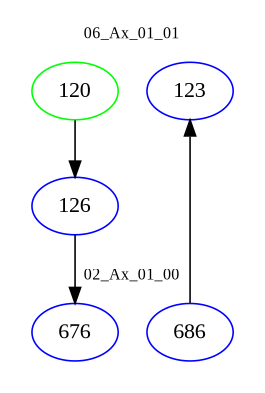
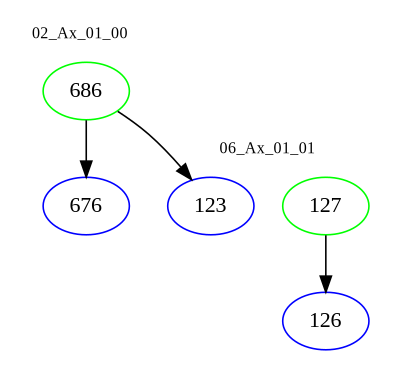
(75, 91) -> (326, 206)
(75, 270) -> (86, 141)
(190, 332) -> (86, 91)
